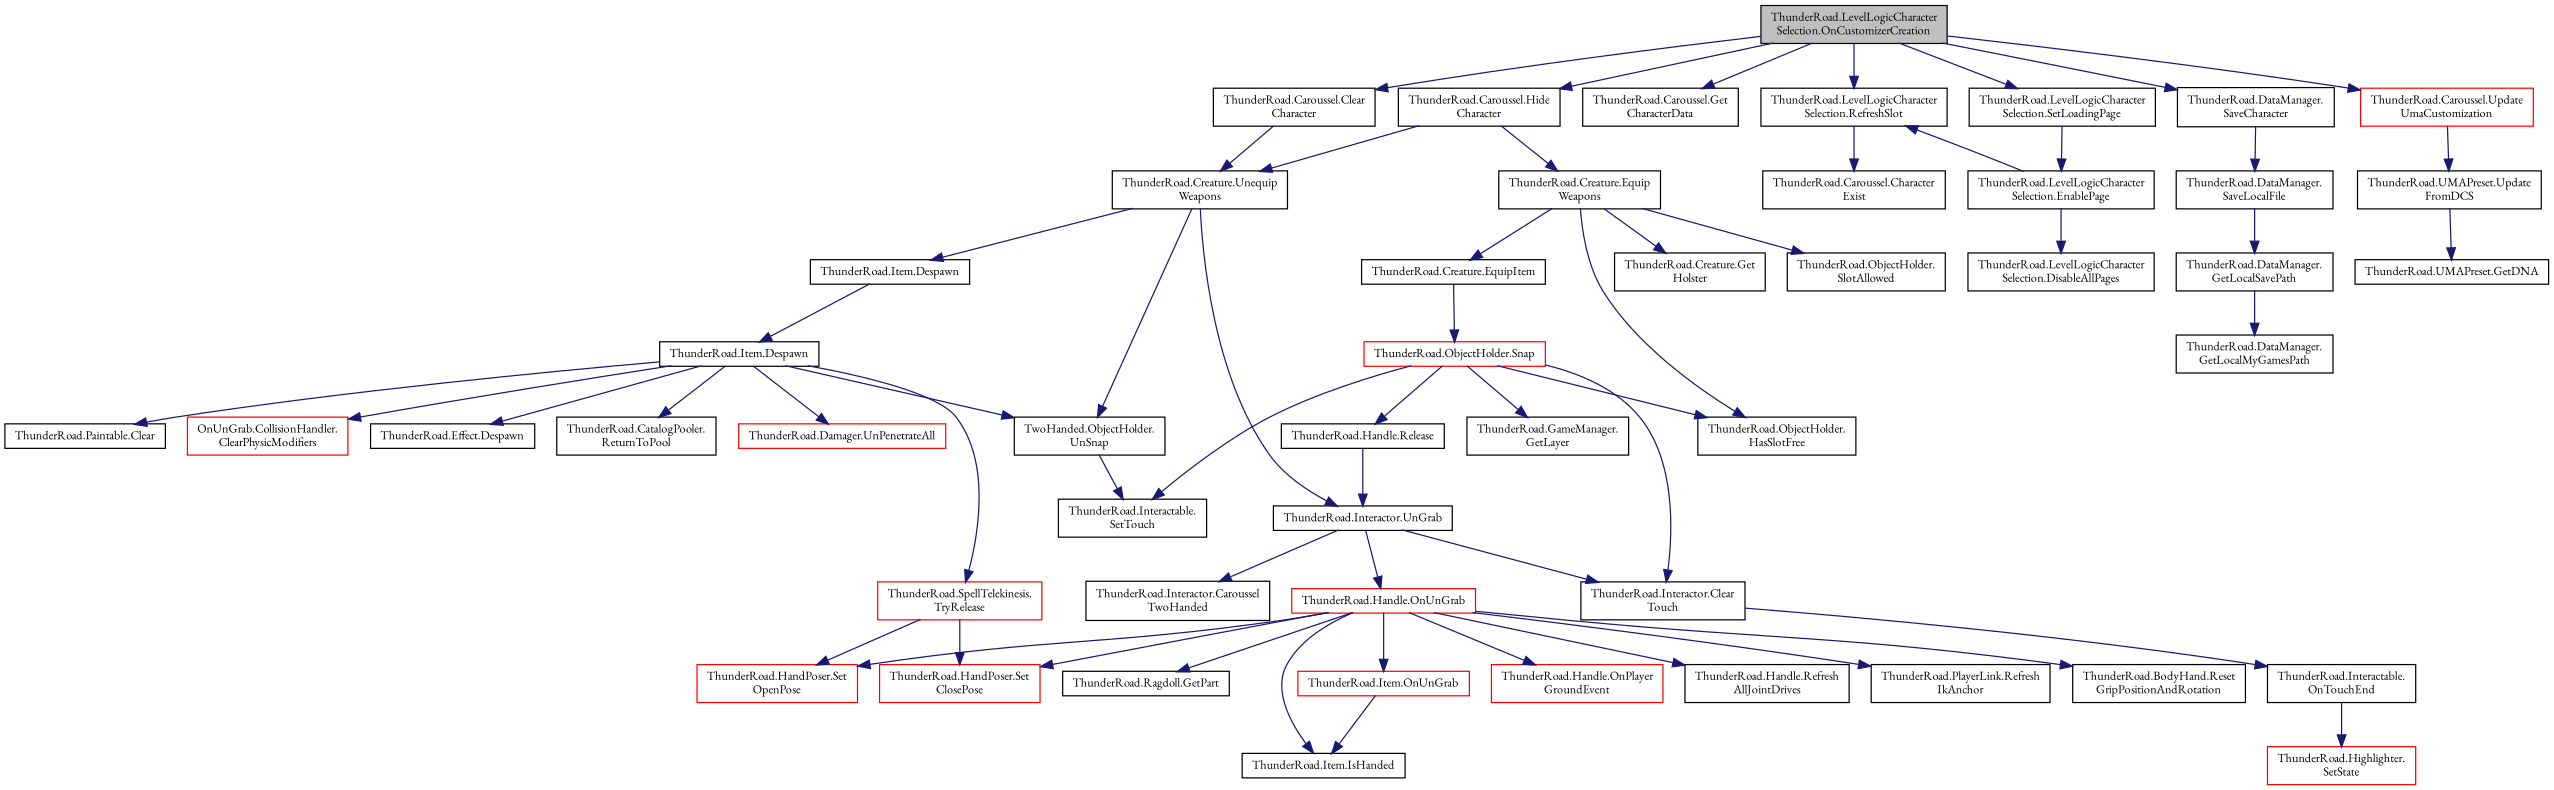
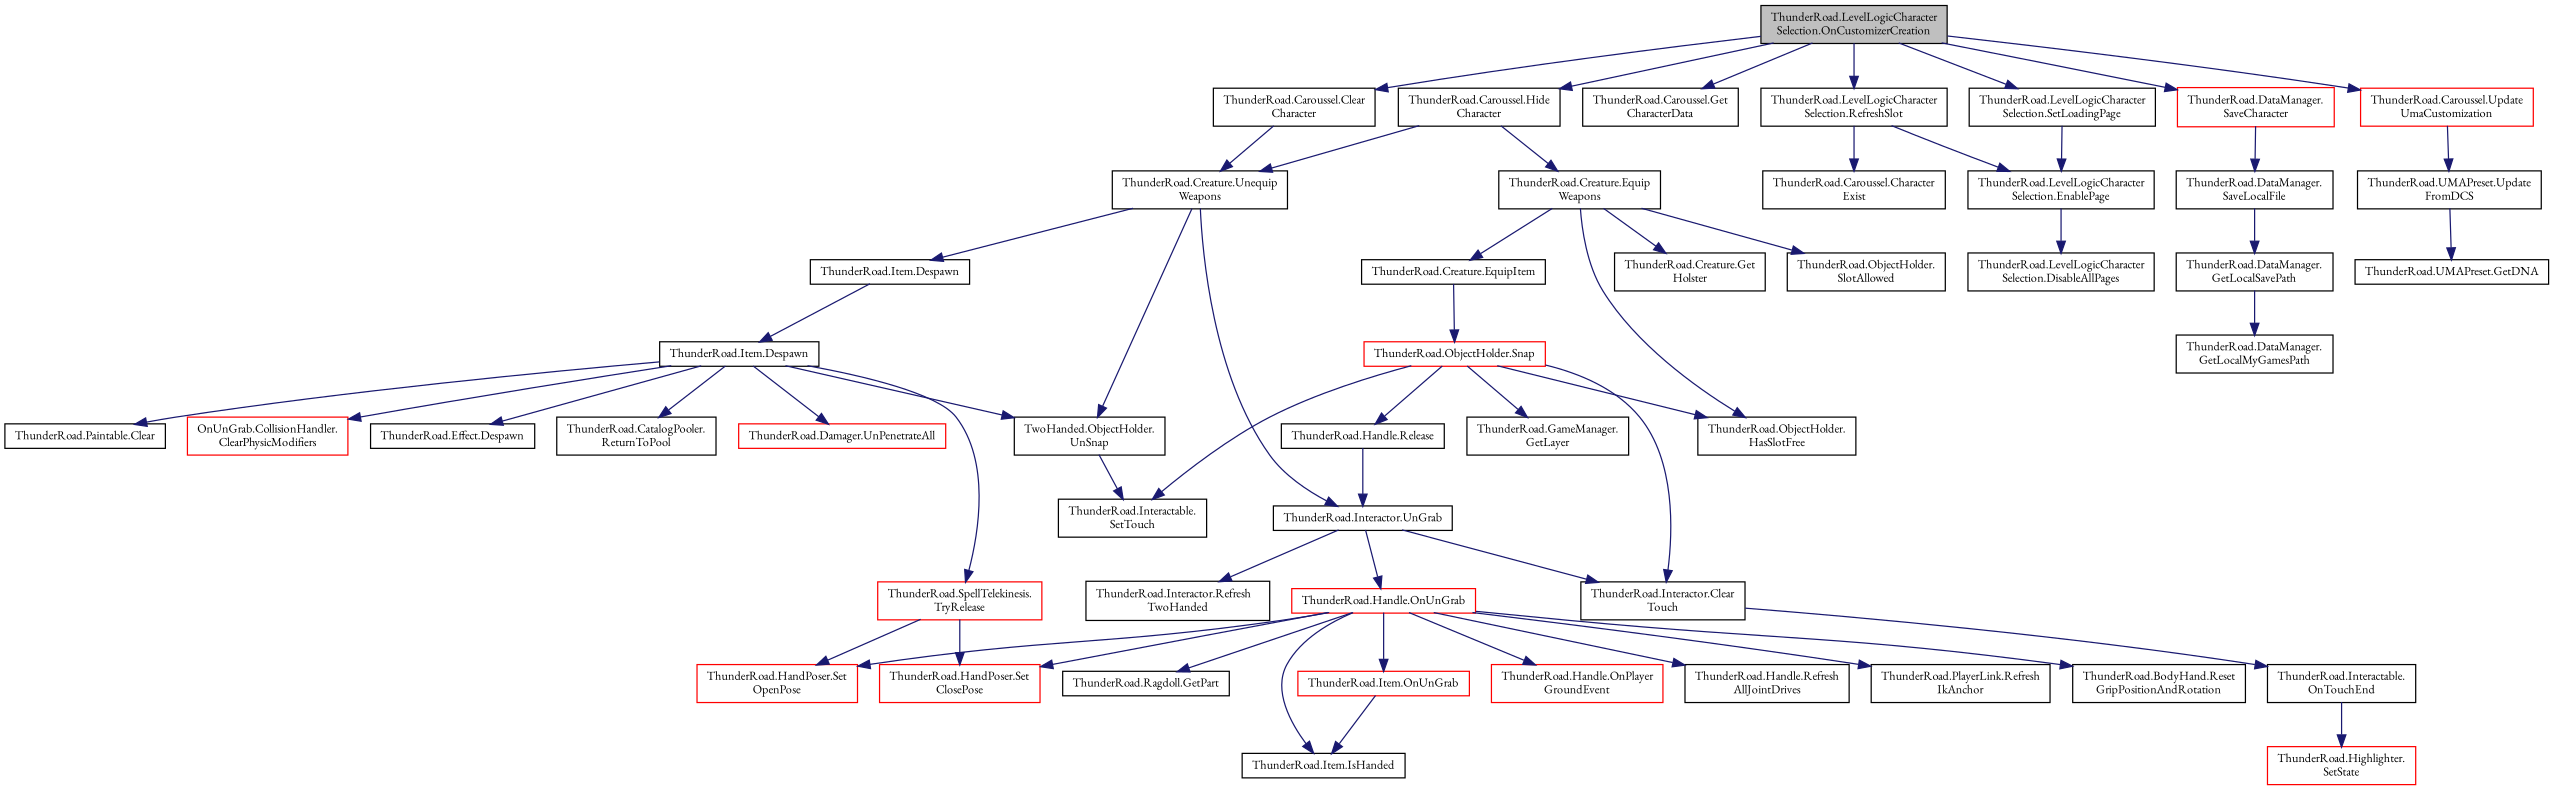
(2256, 107) -> (2256, 107)
(1970, 150) -> (1945, 147)
(1178, 601) -> (1178, 601)
